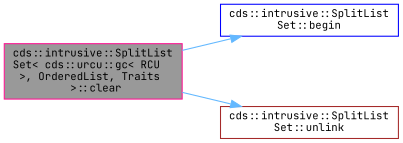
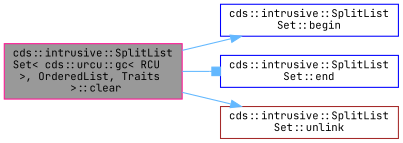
none -> (309, 71)
